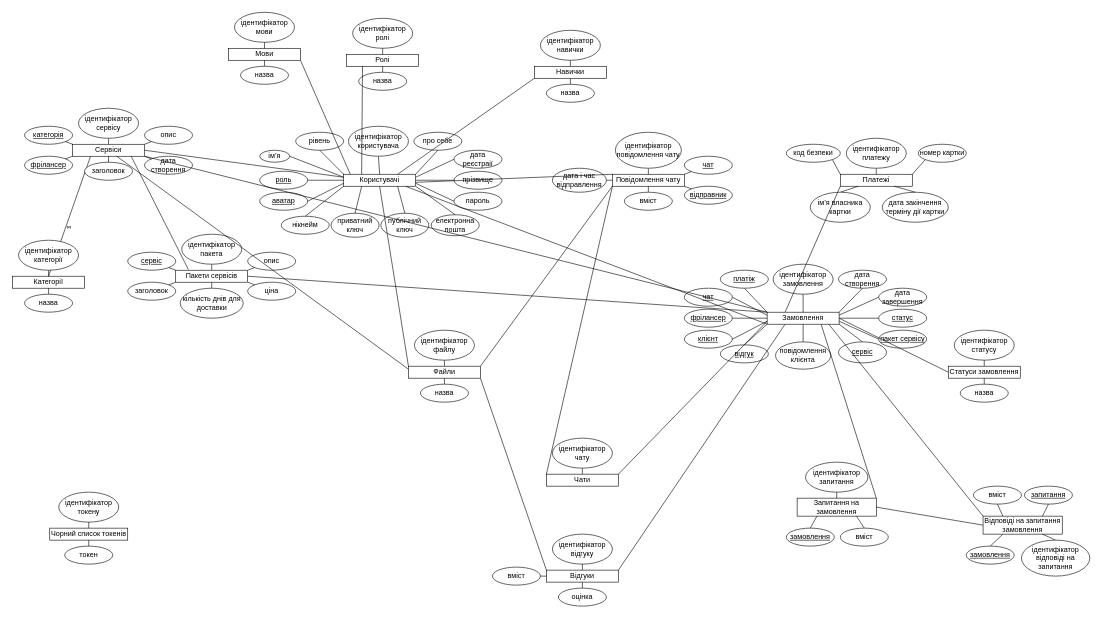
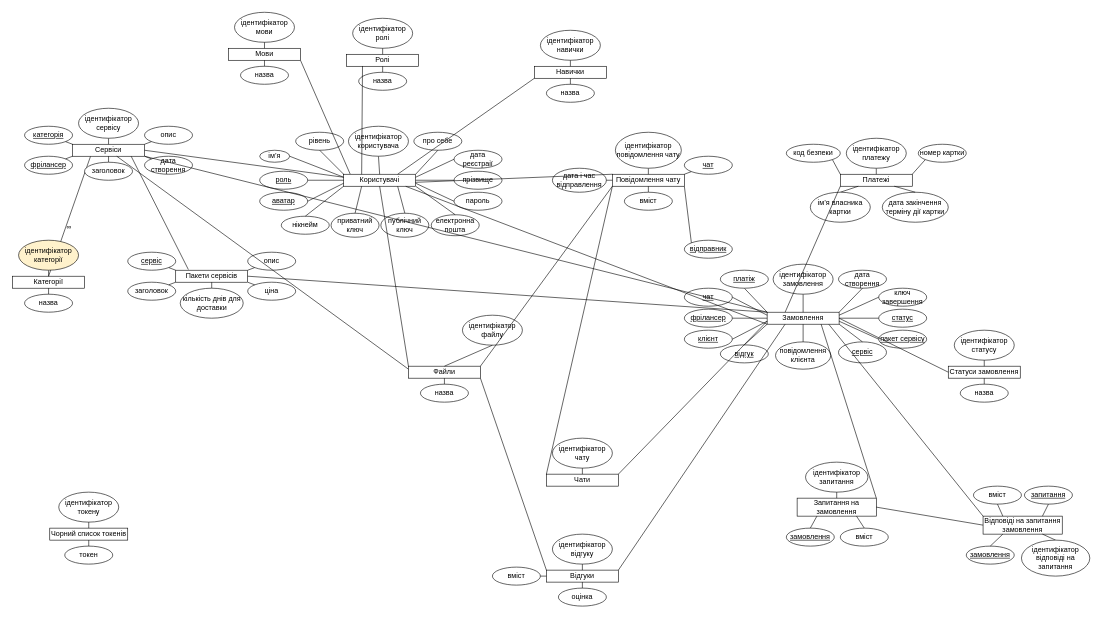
(708, 195) -> (708, 249)
(212, 249) -> none
(48, 255) -> (48, 255)
(212, 267) -> none
(903, 297) -> (903, 297)
(444, 345) -> (492, 330)
